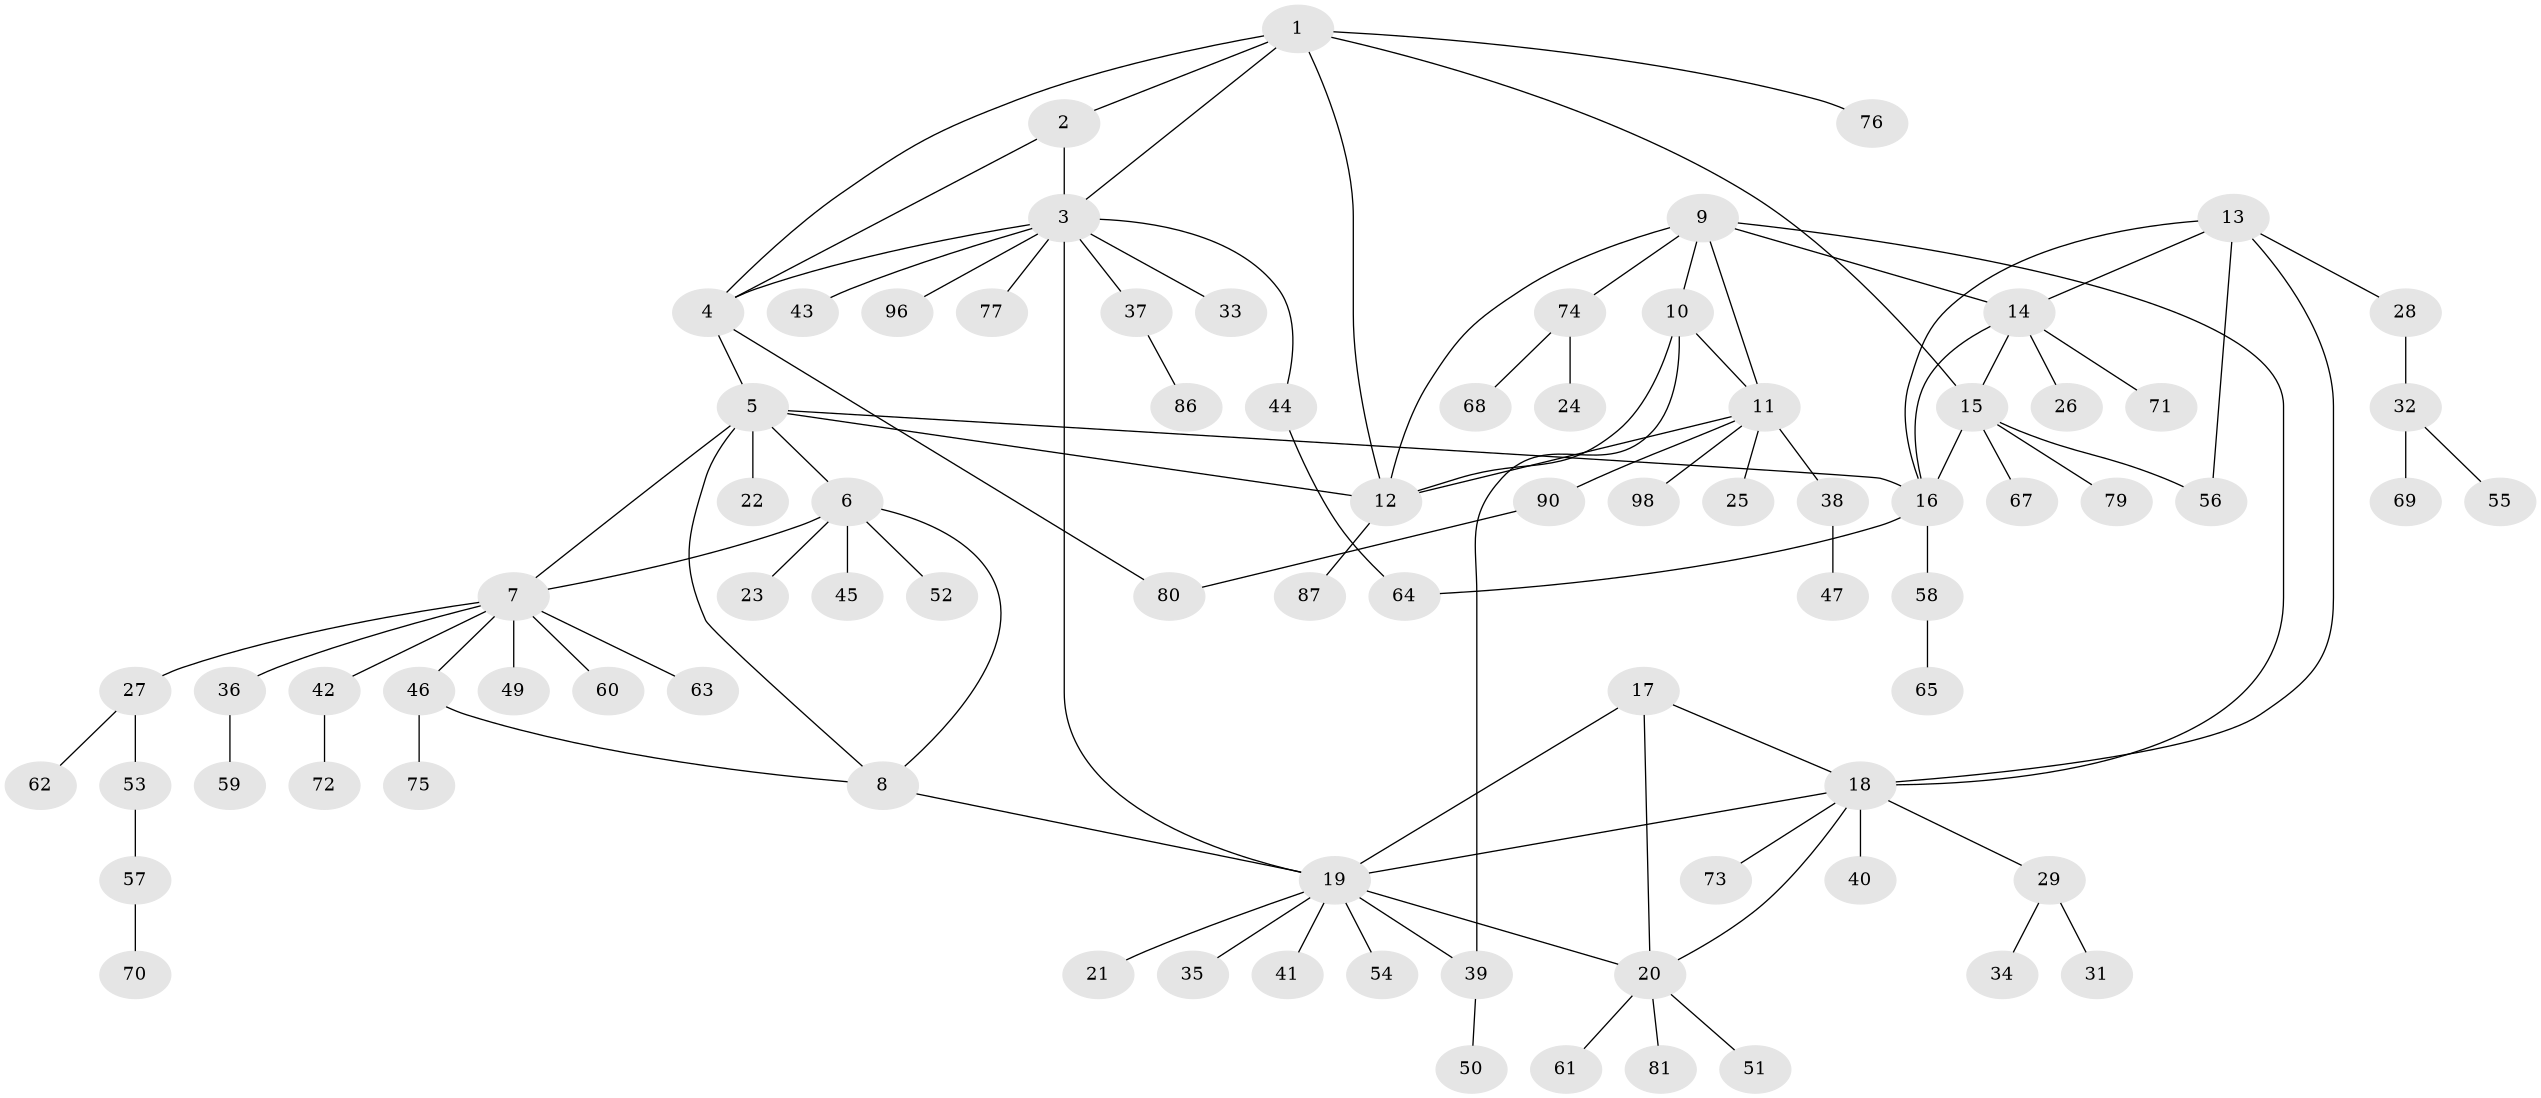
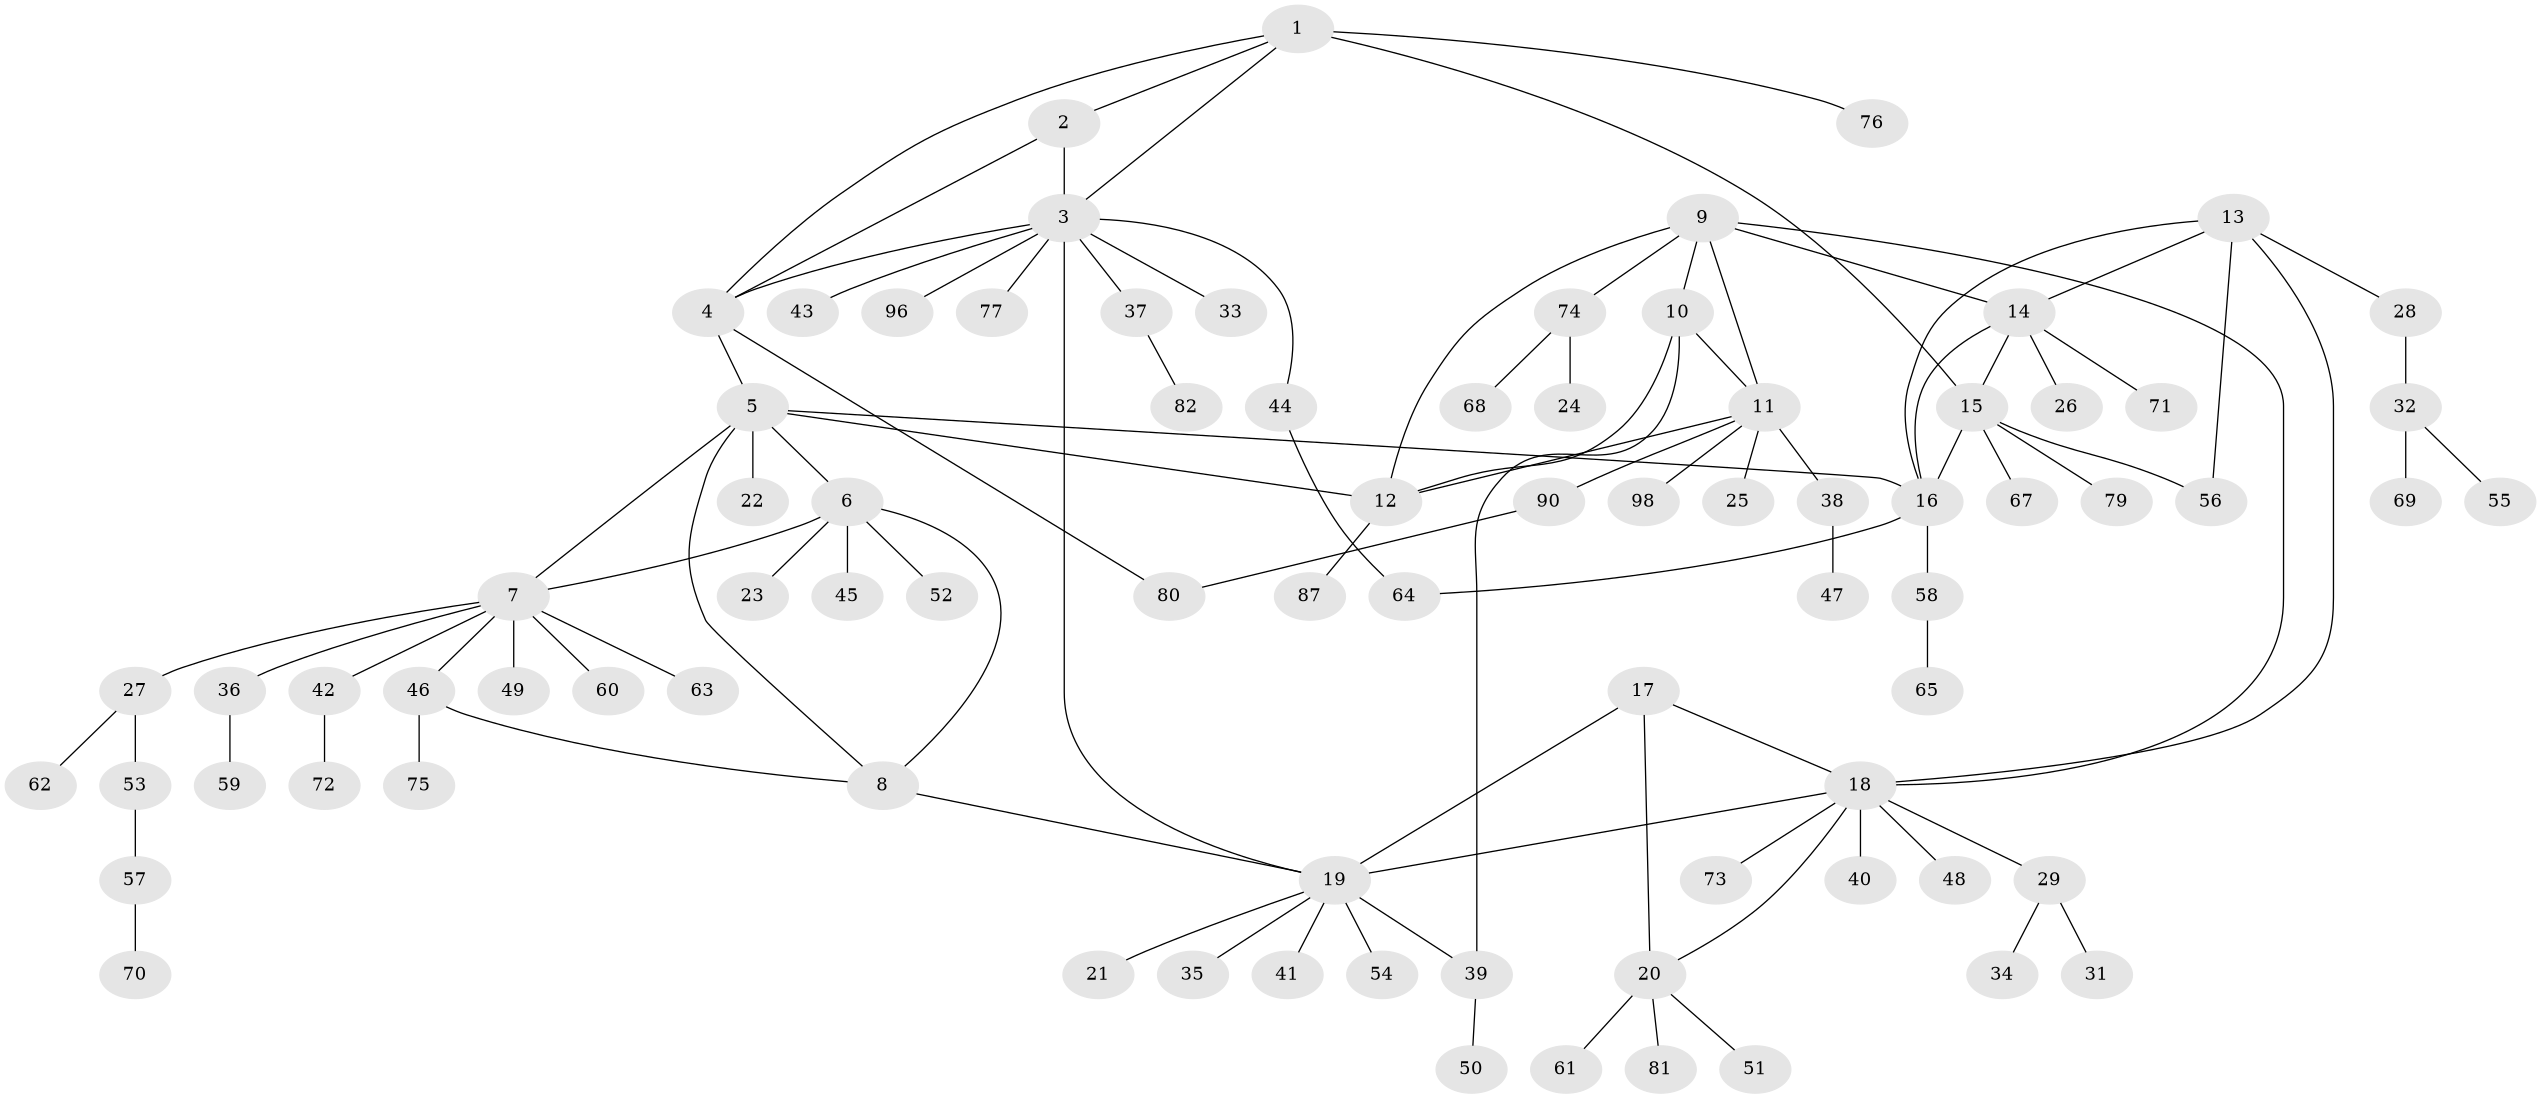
(1353, 263) -> none
(1186, 407) -> (1186, 407)
none -> (1955, 880)
(1493, 928) -> none
